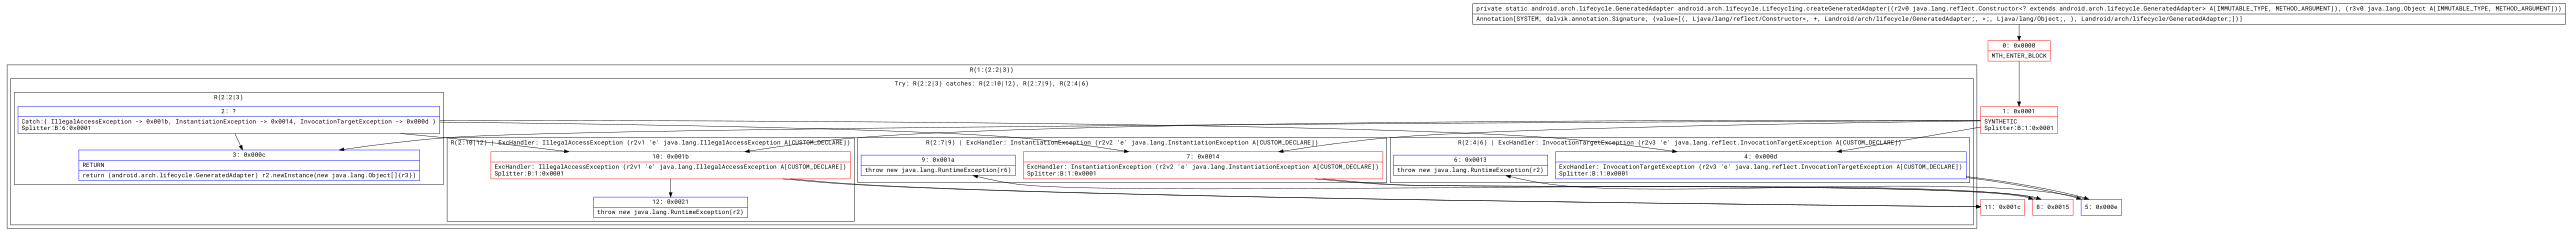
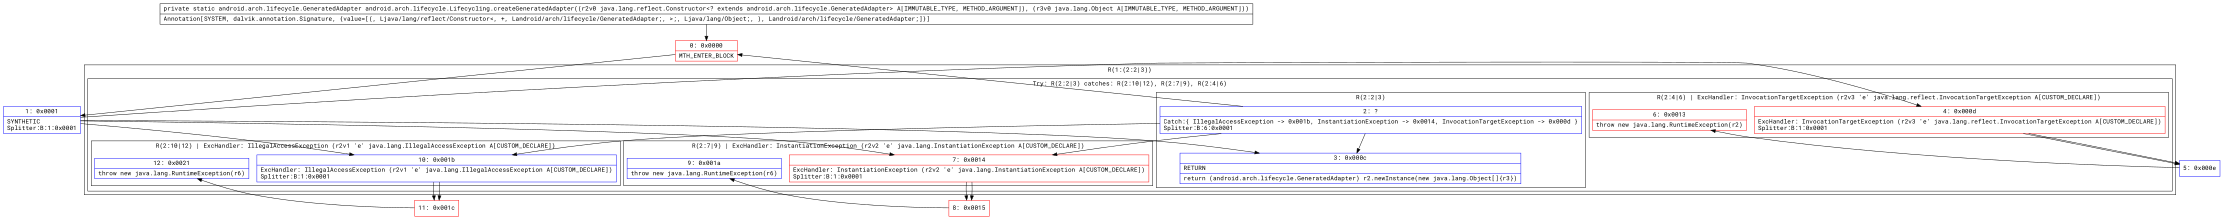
(2019, 120) -> (42, 120)
(1026, 123) -> (1005, 82)
(671, 165) -> (437, 168)
(1471, 165) -> (1670, 120)
(1761, 165) -> (1960, 120)
(671, 186) -> (307, 202)
(671, 212) -> (172, 173)
